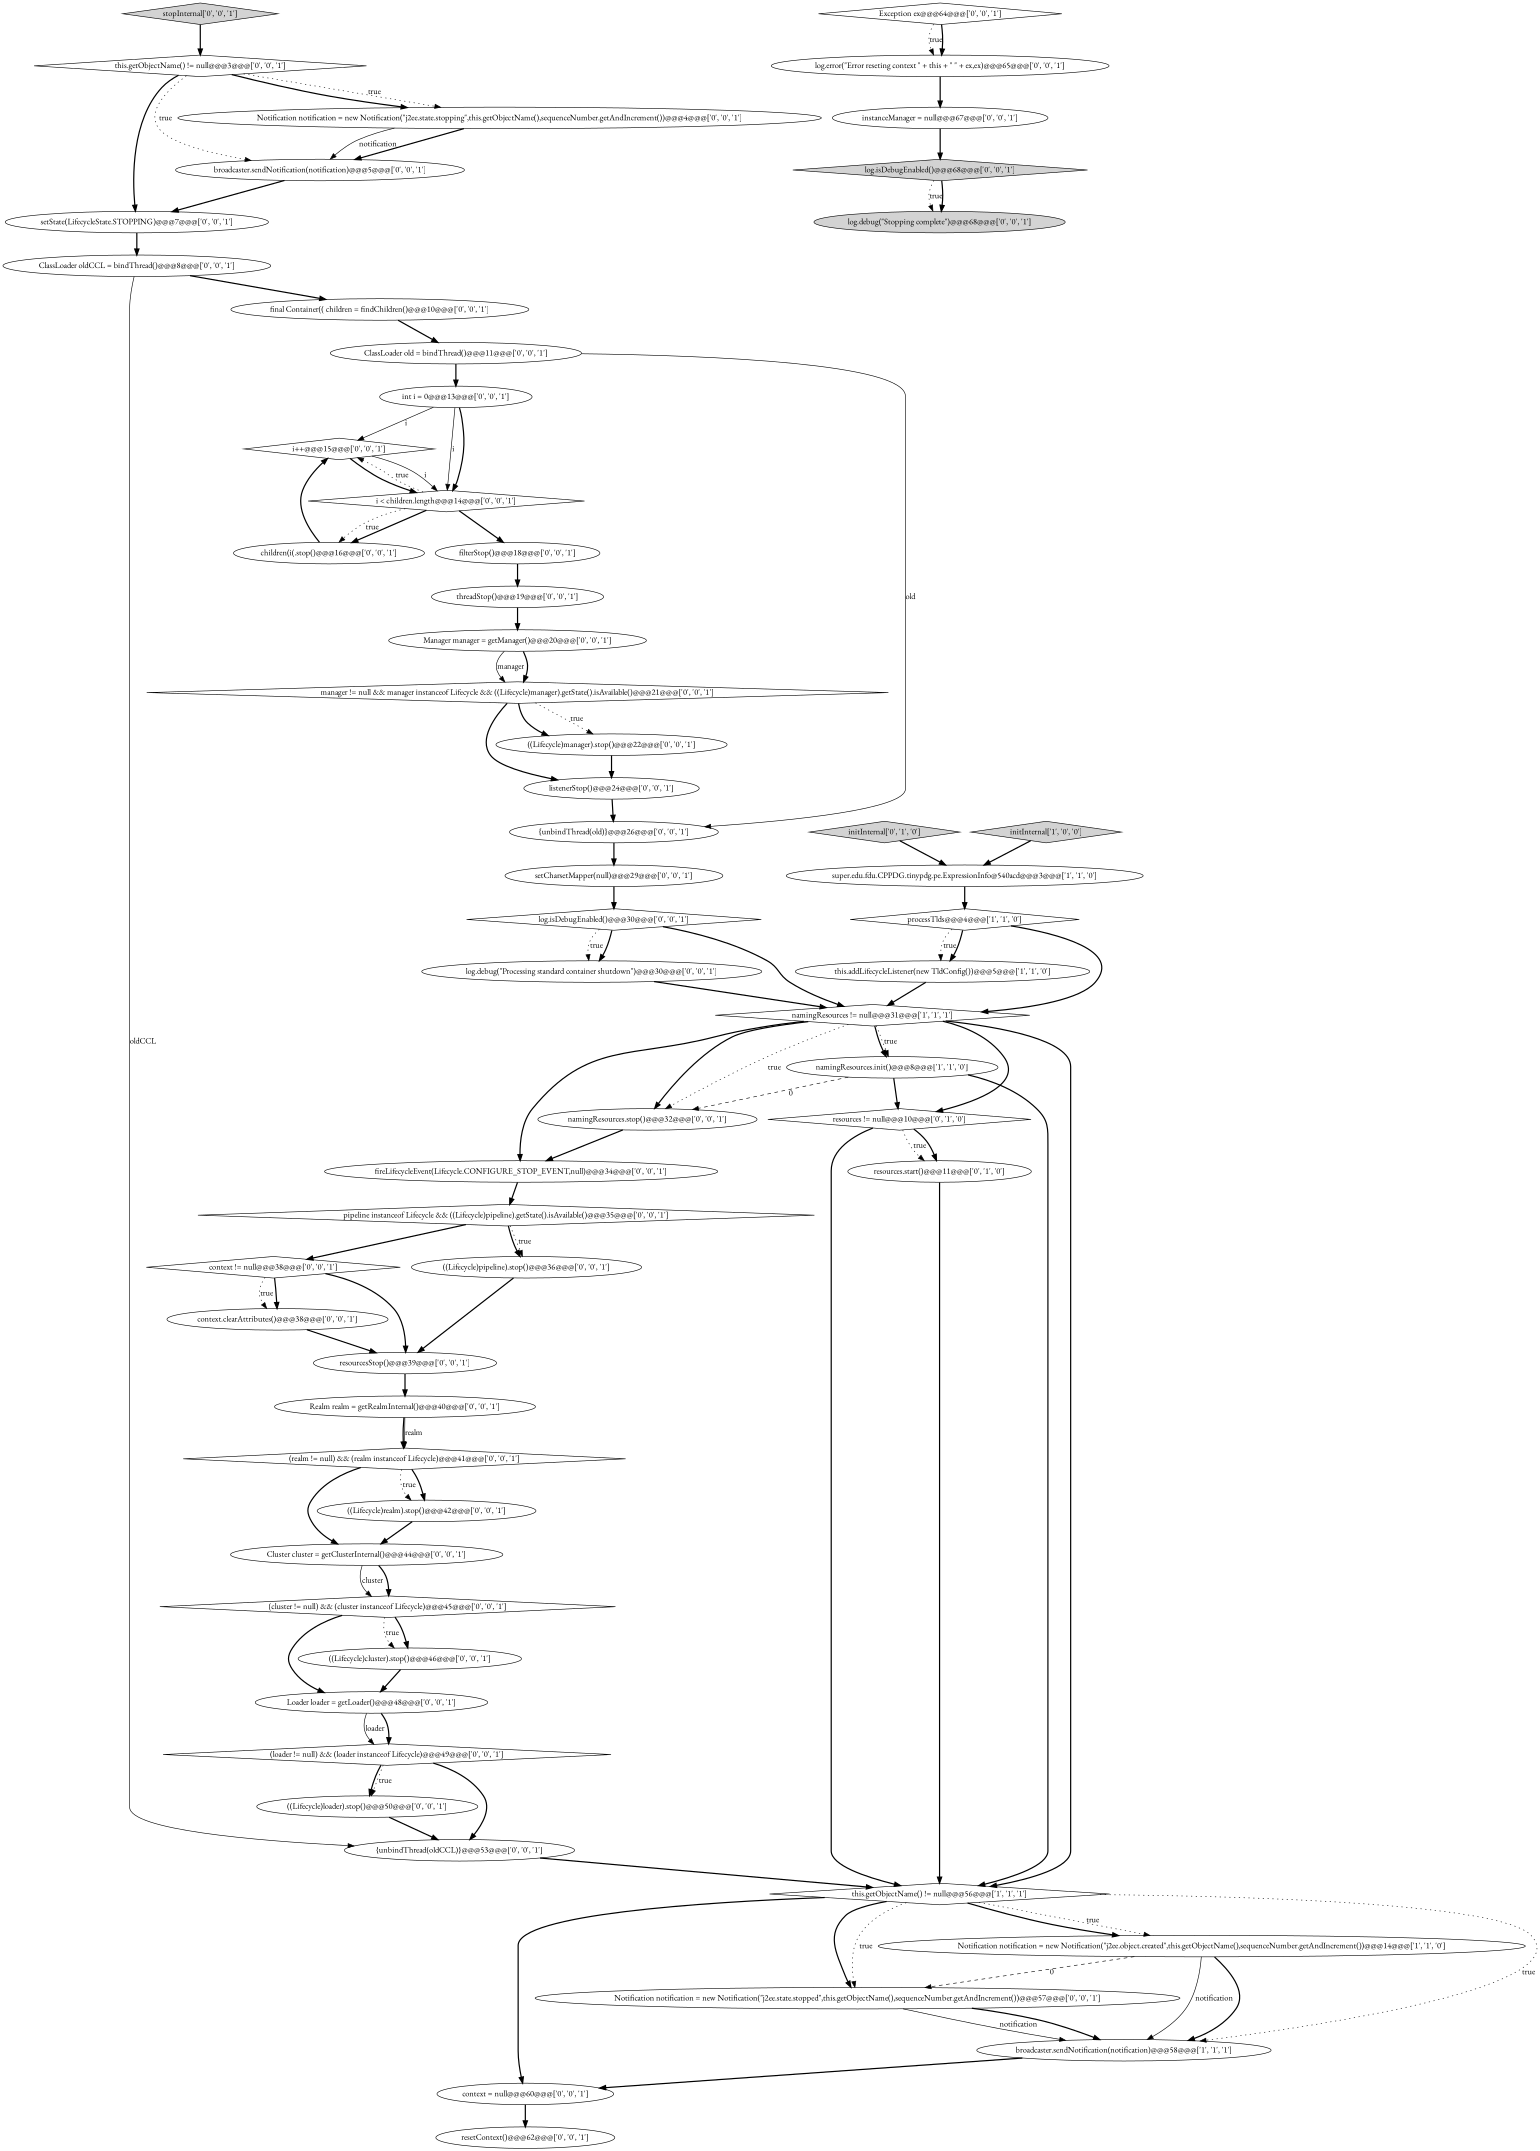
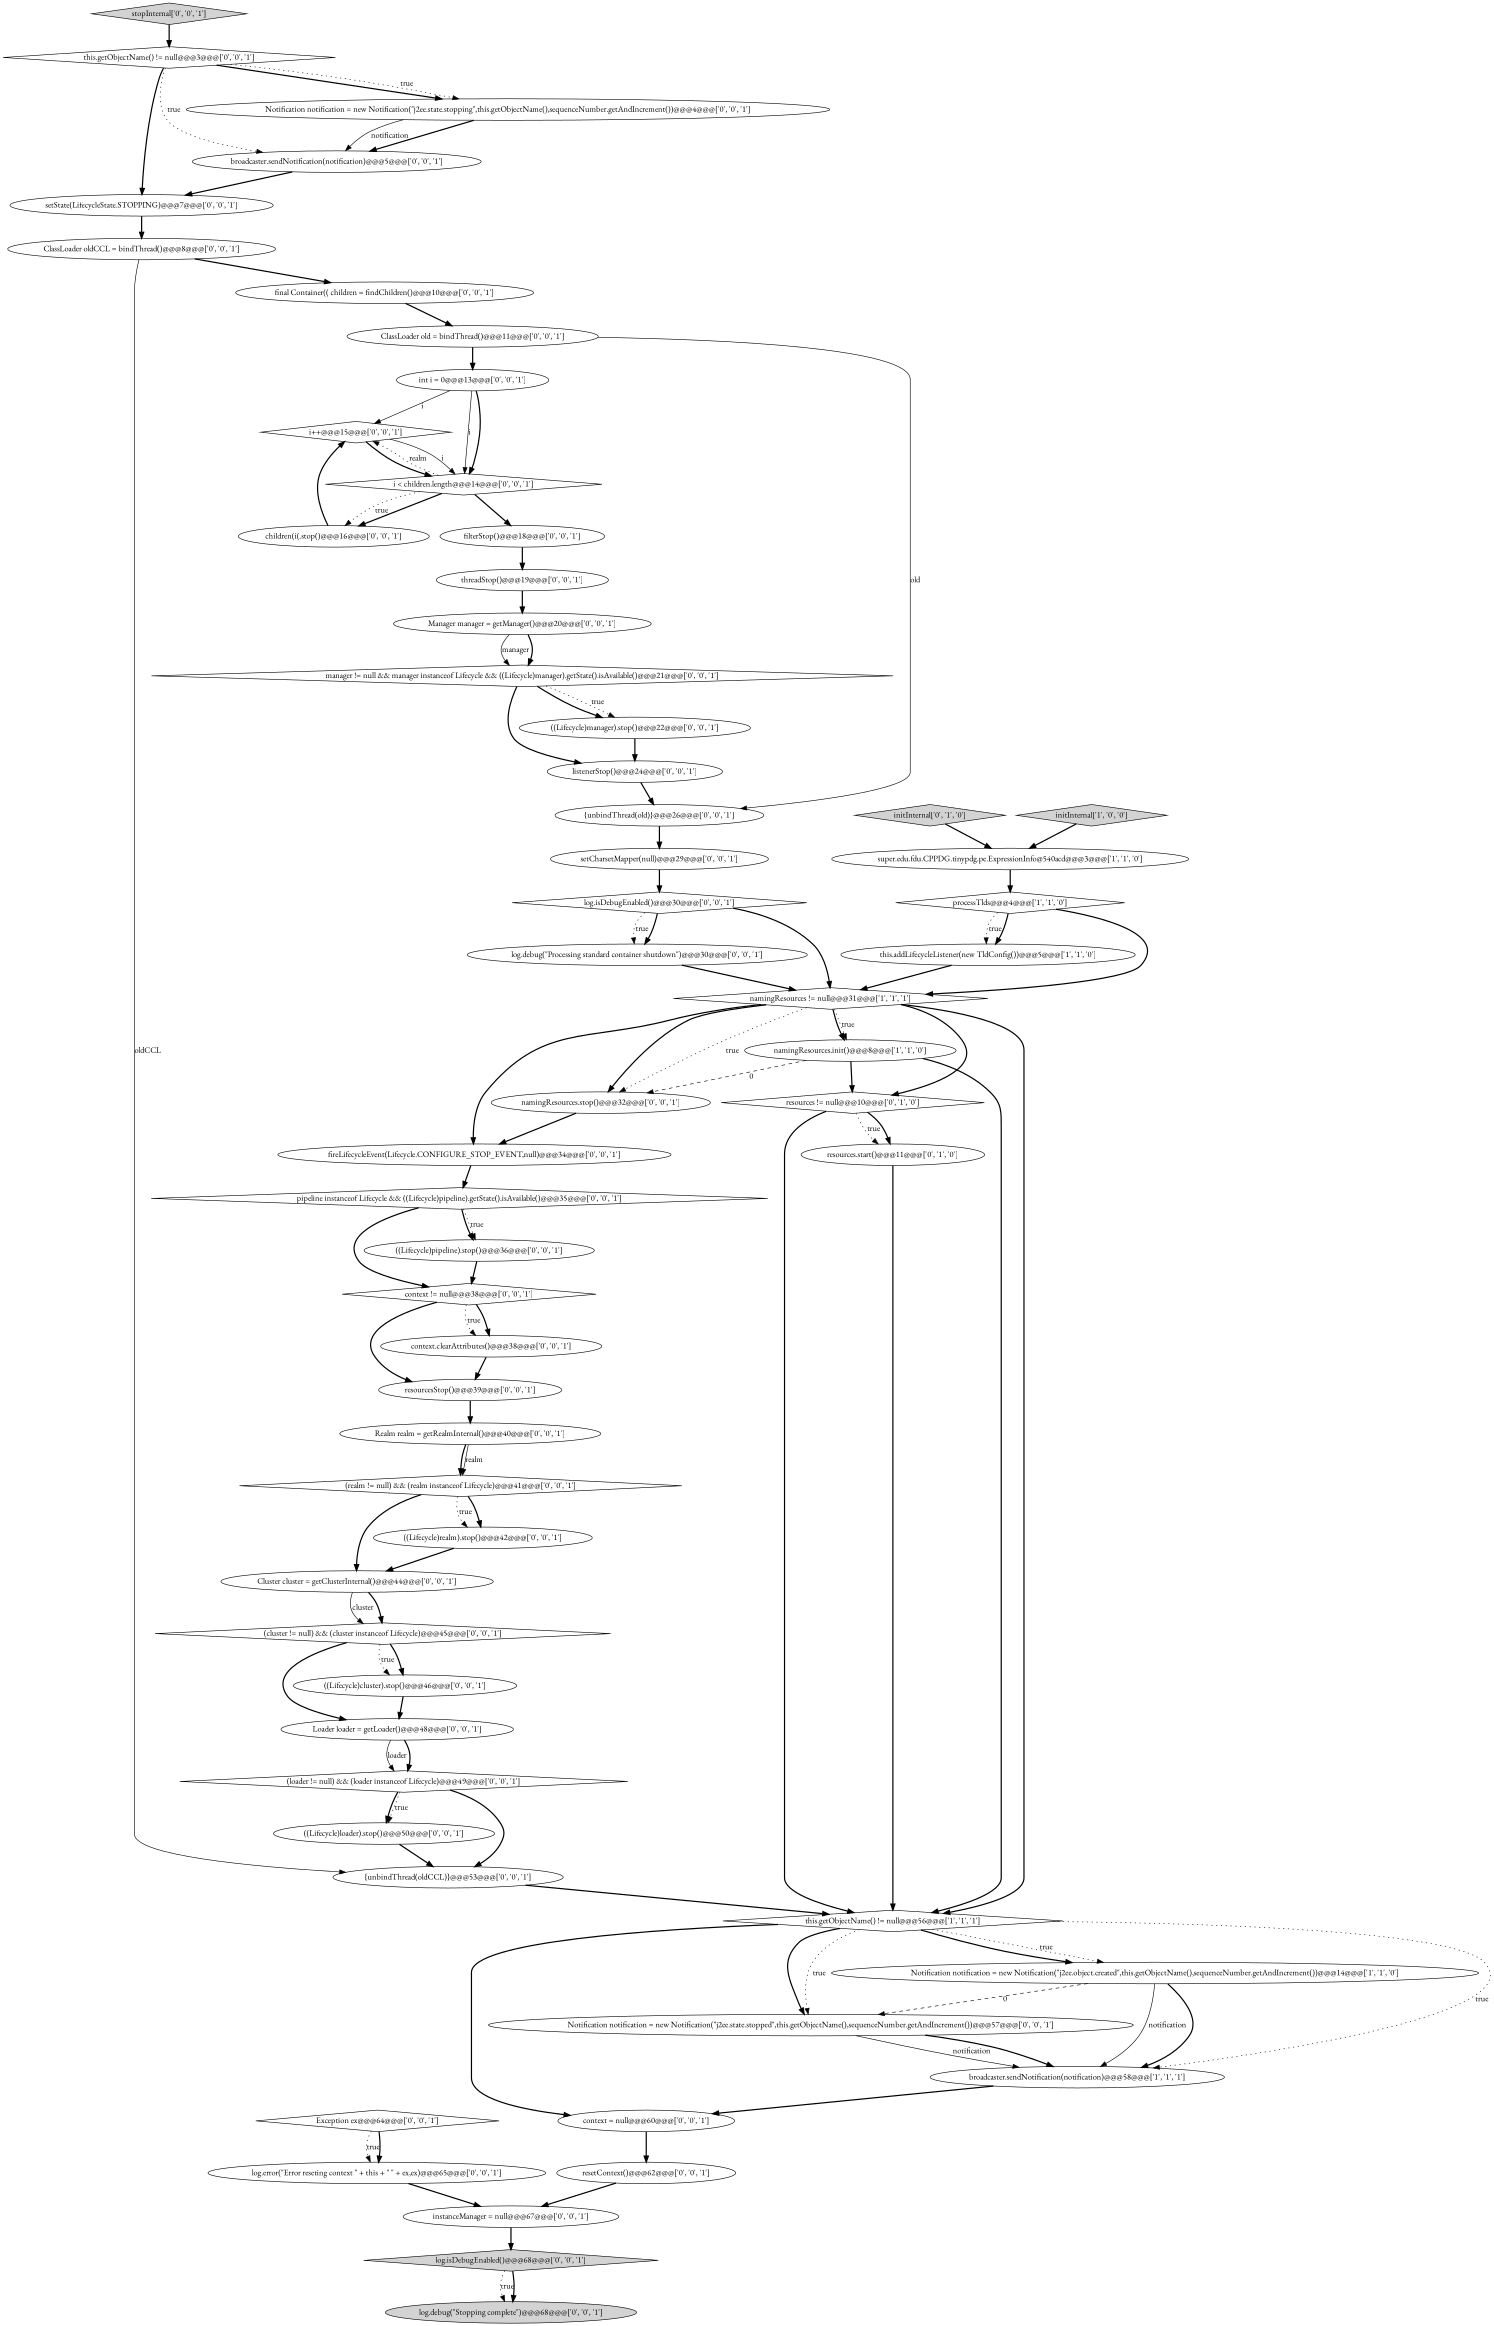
(402, 475) -> (418, 458)
(468, 1313) -> (475, 1269)
none -> (582, 2194)
